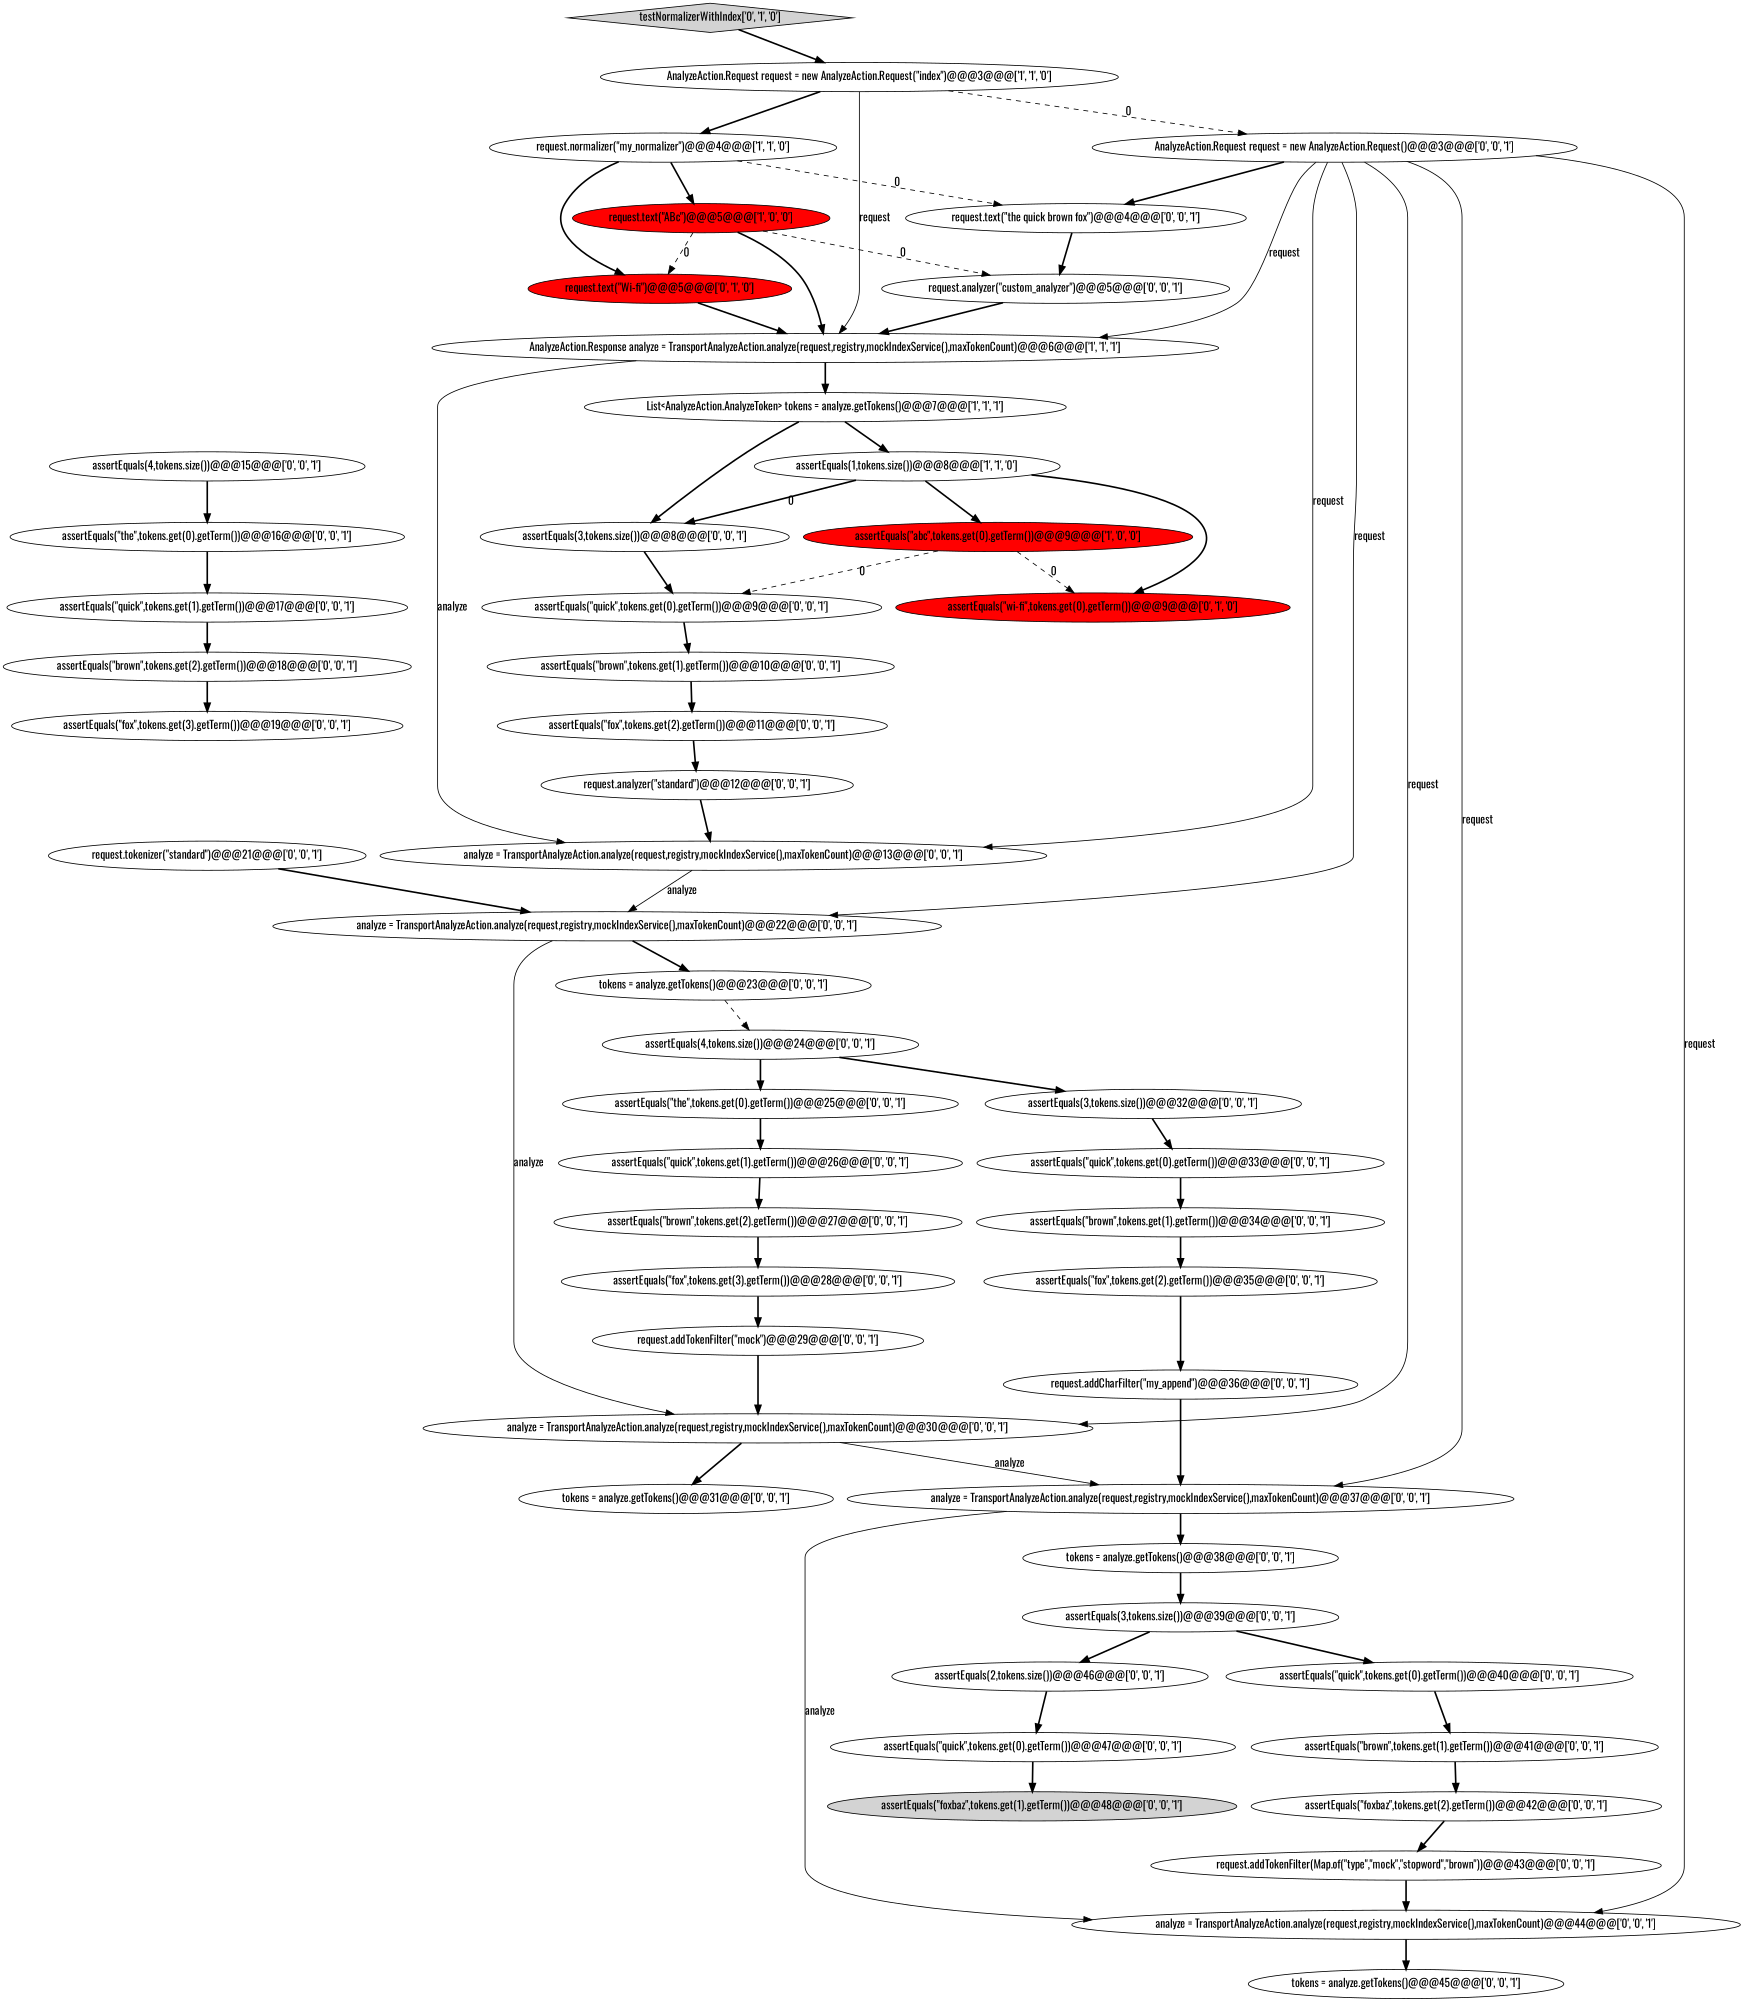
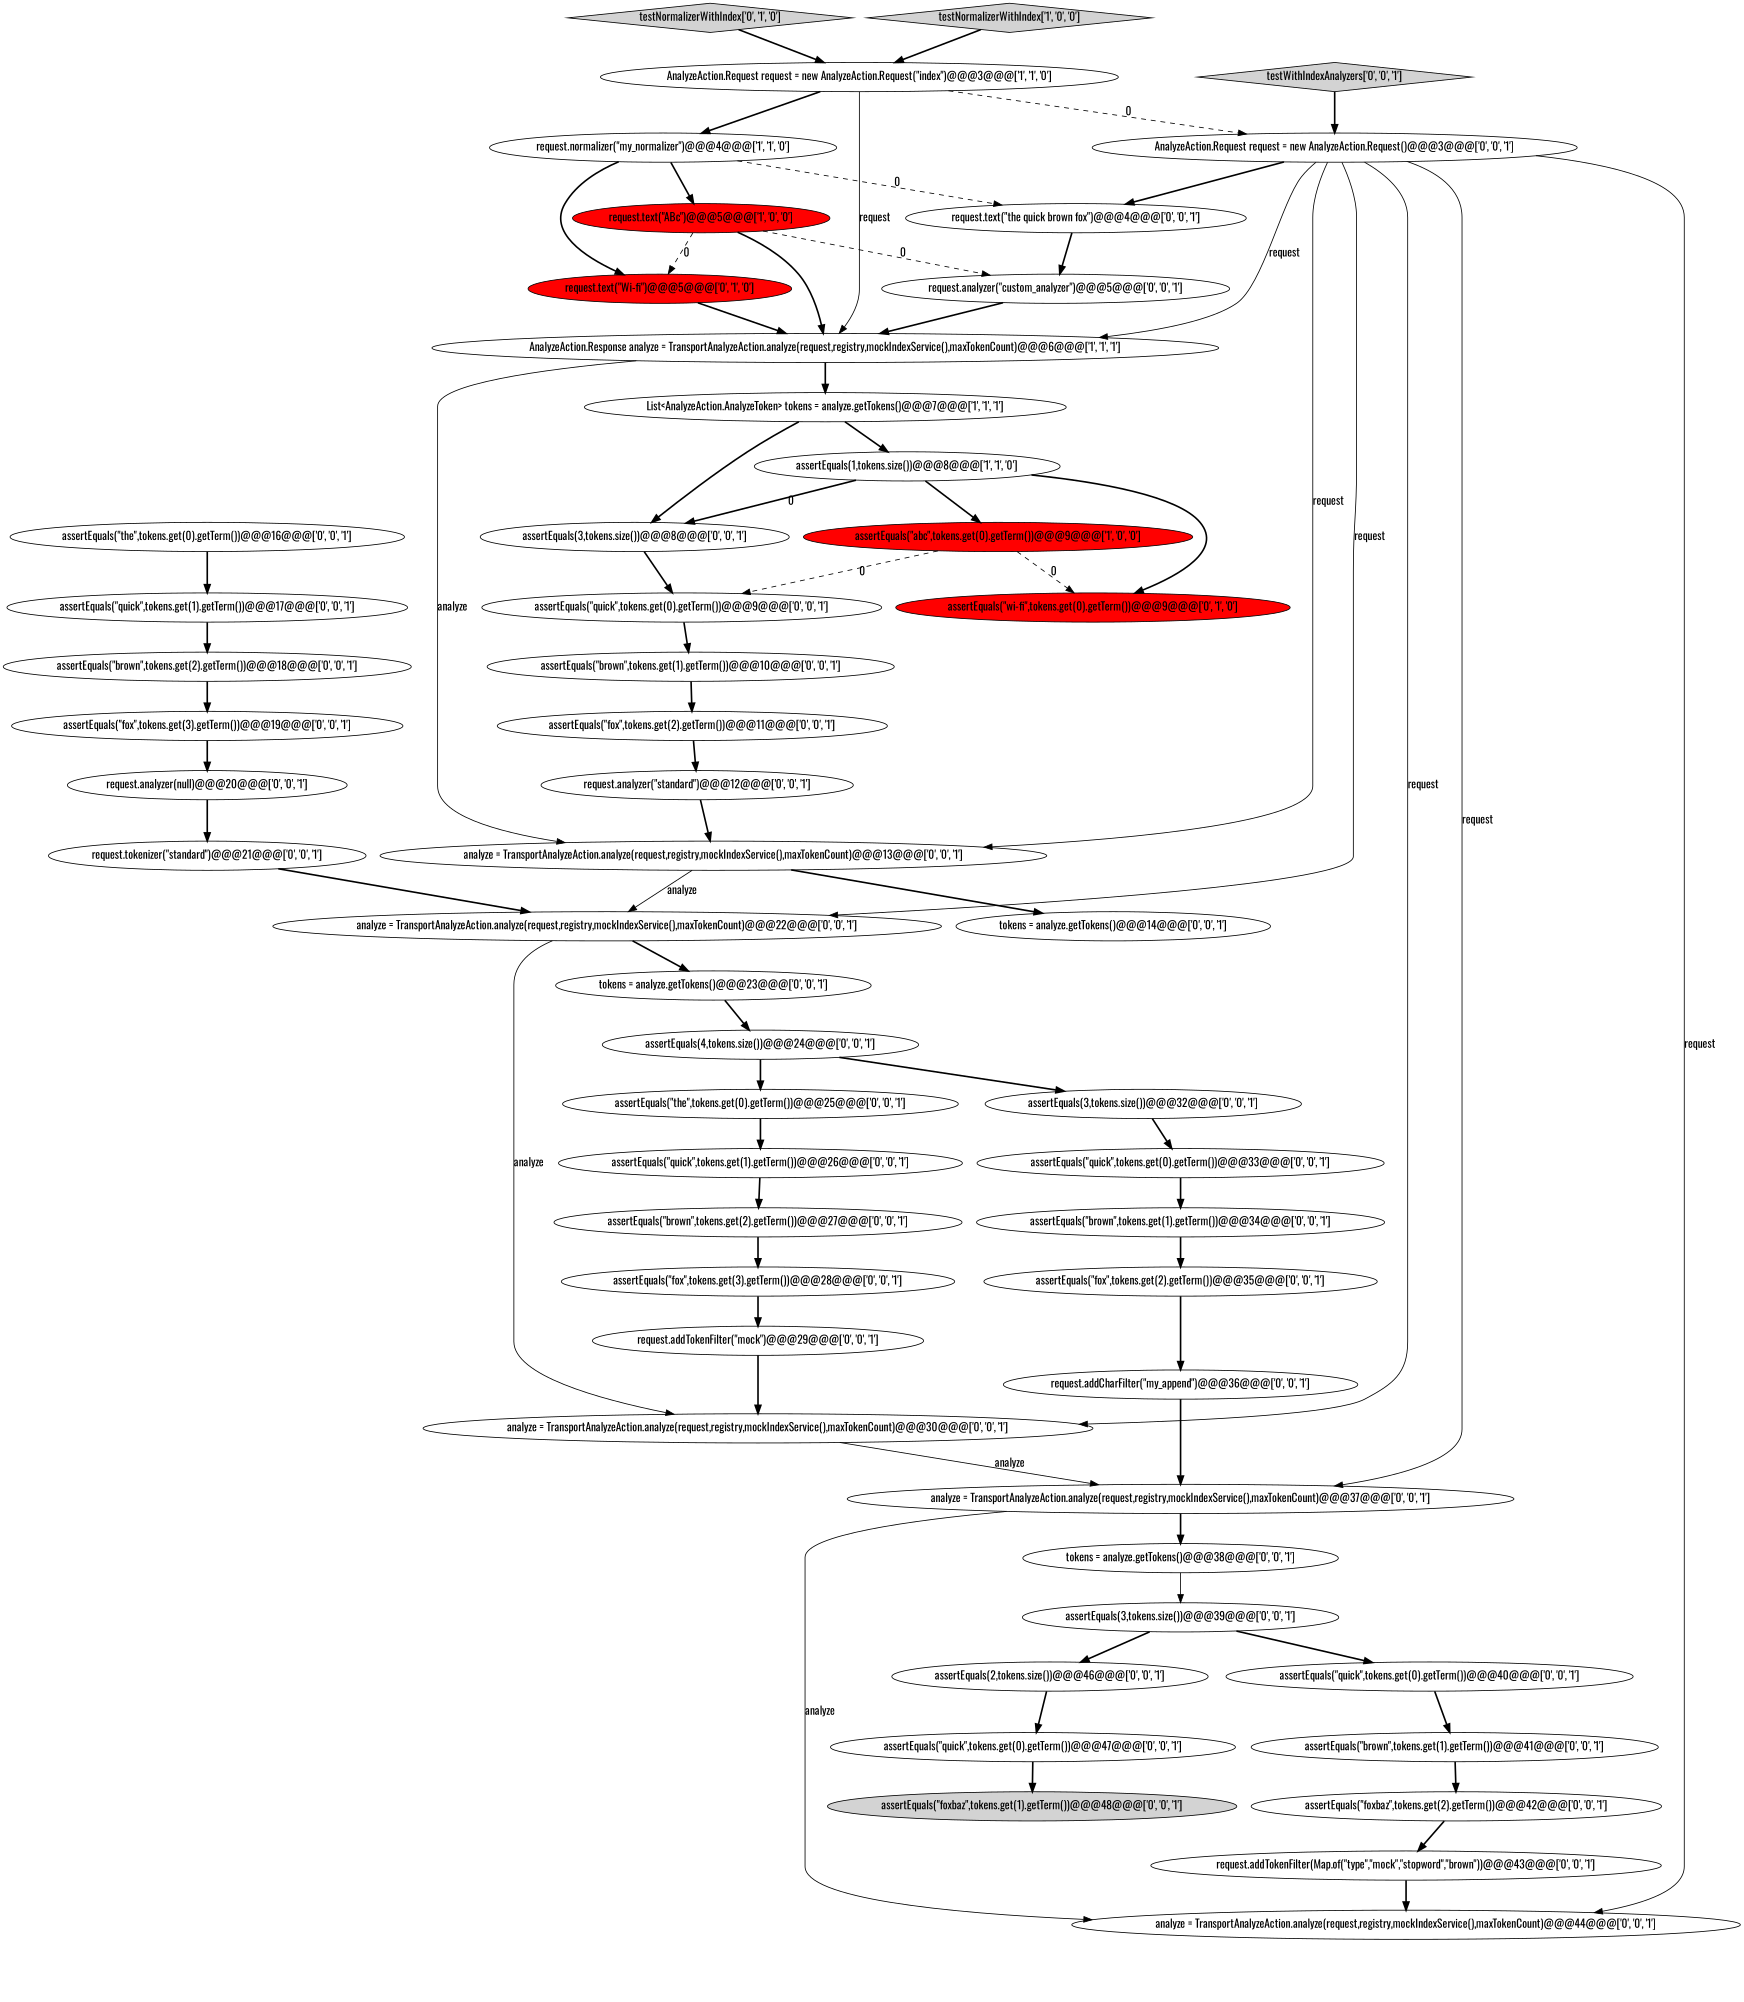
none -> (1009, 18)
none -> (1335, 77)
(207, 466) -> none
none -> (207, 785)
none -> (1113, 926)
(734, 1012) -> (734, 1012)
(676, 1499) -> none
(1181, 1584) -> (1181, 1584)
(1406, 1984) -> none
